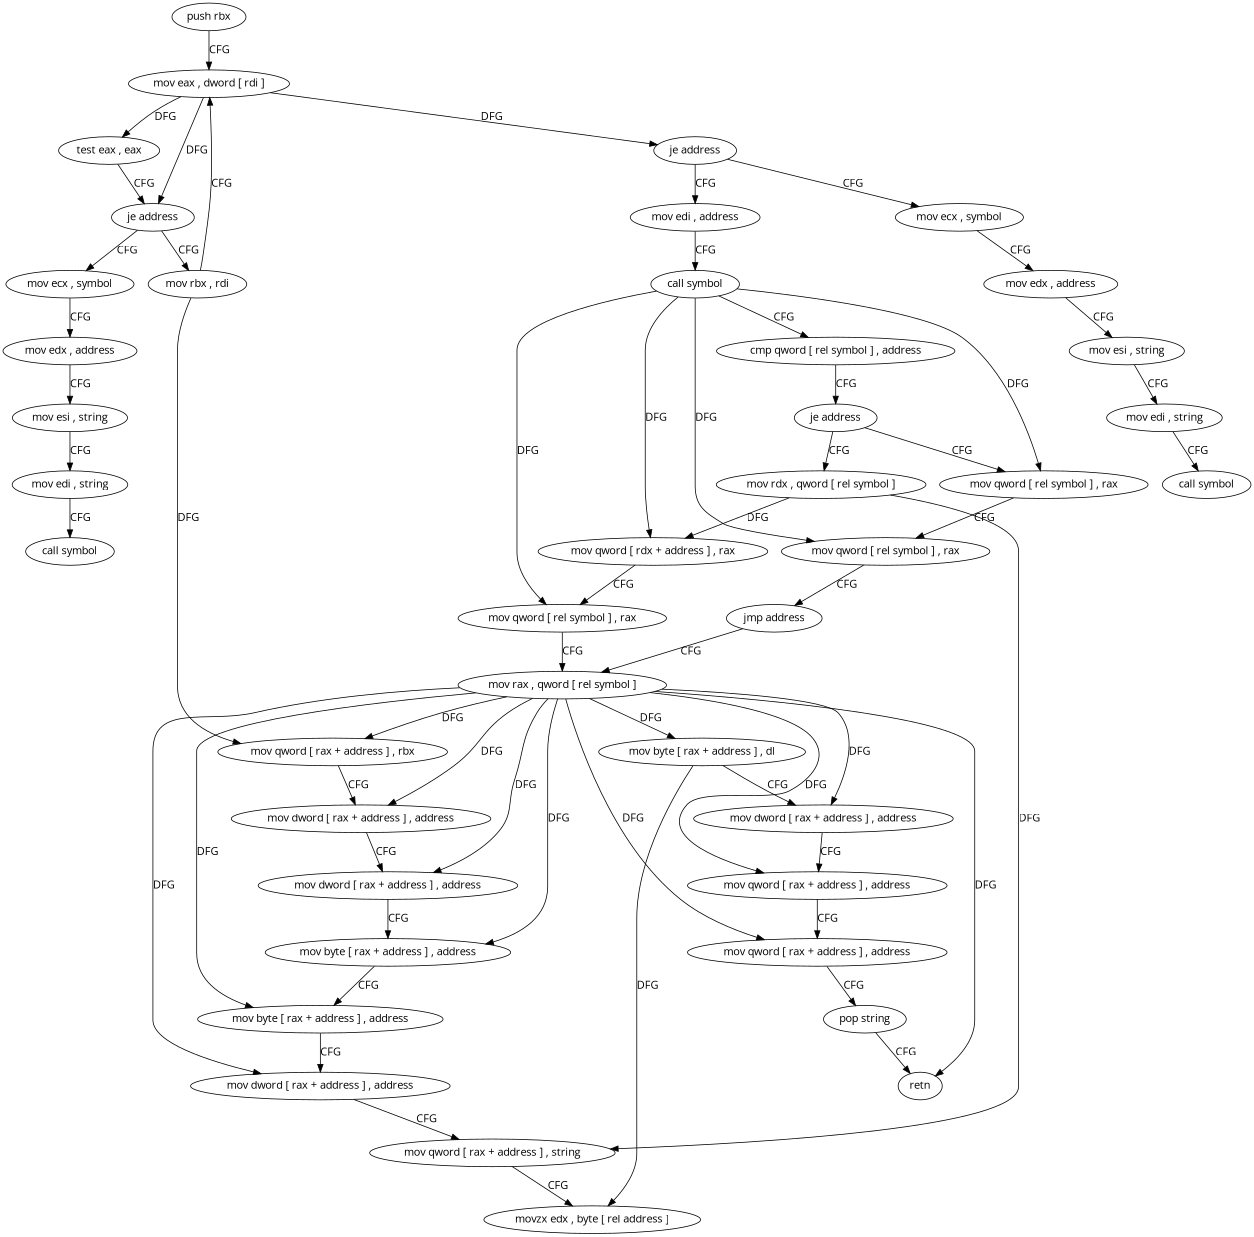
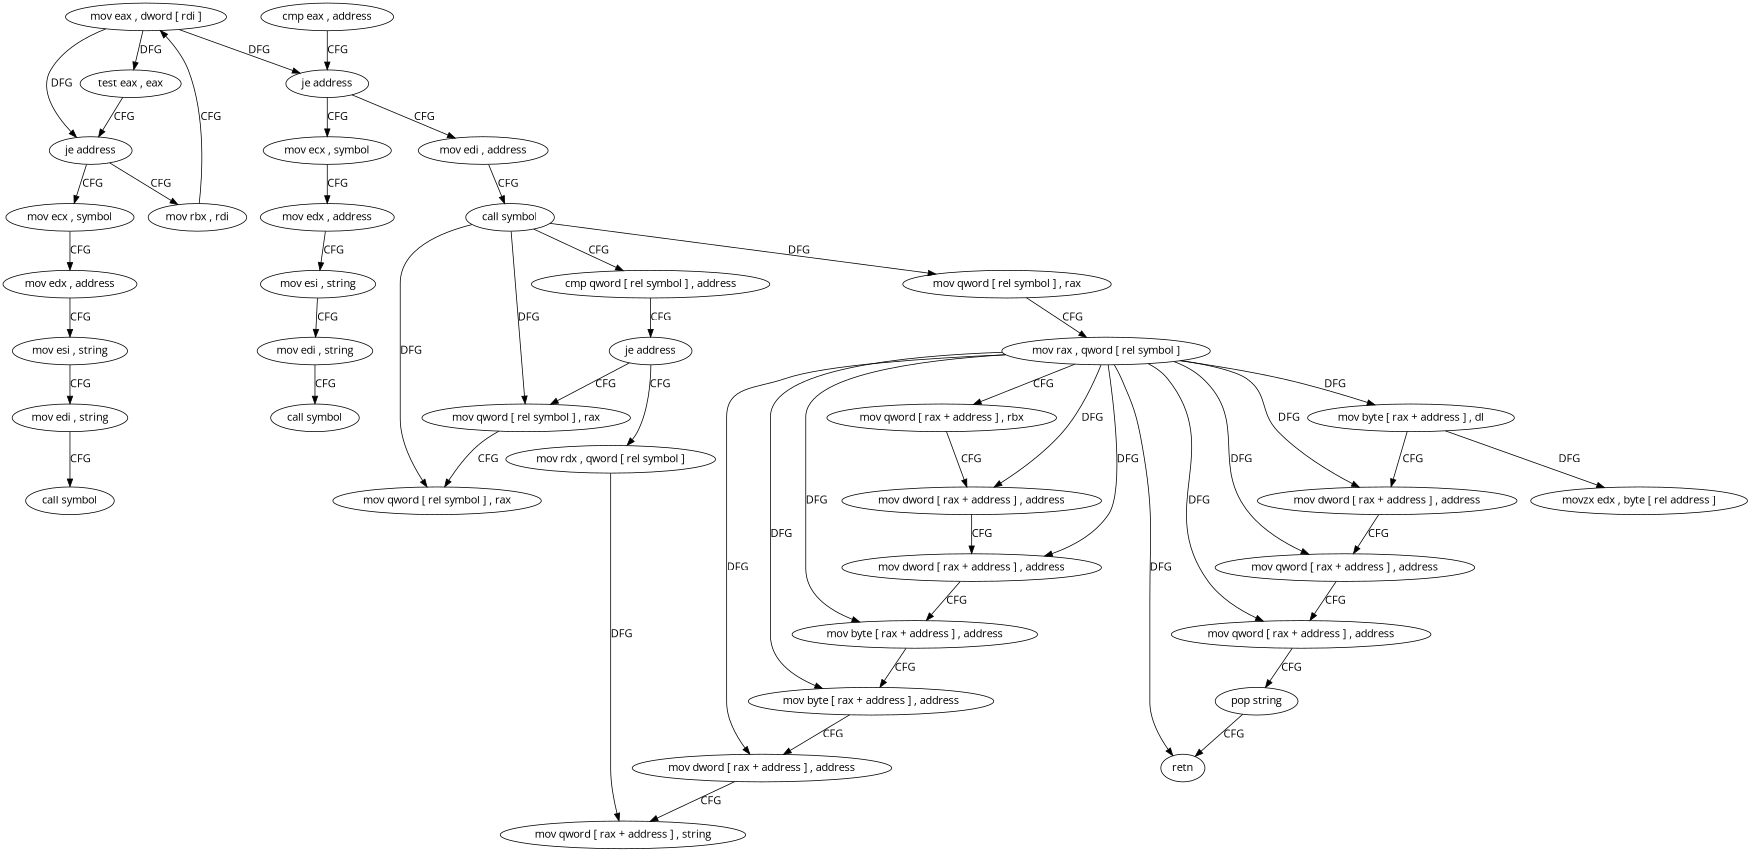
(209, 17) -> none
none -> (327, 17)
(177, 533) -> none
(653, 551) -> none
(774, 618) -> none
(453, 719) -> (1044, 384)
(539, 1184) -> none
